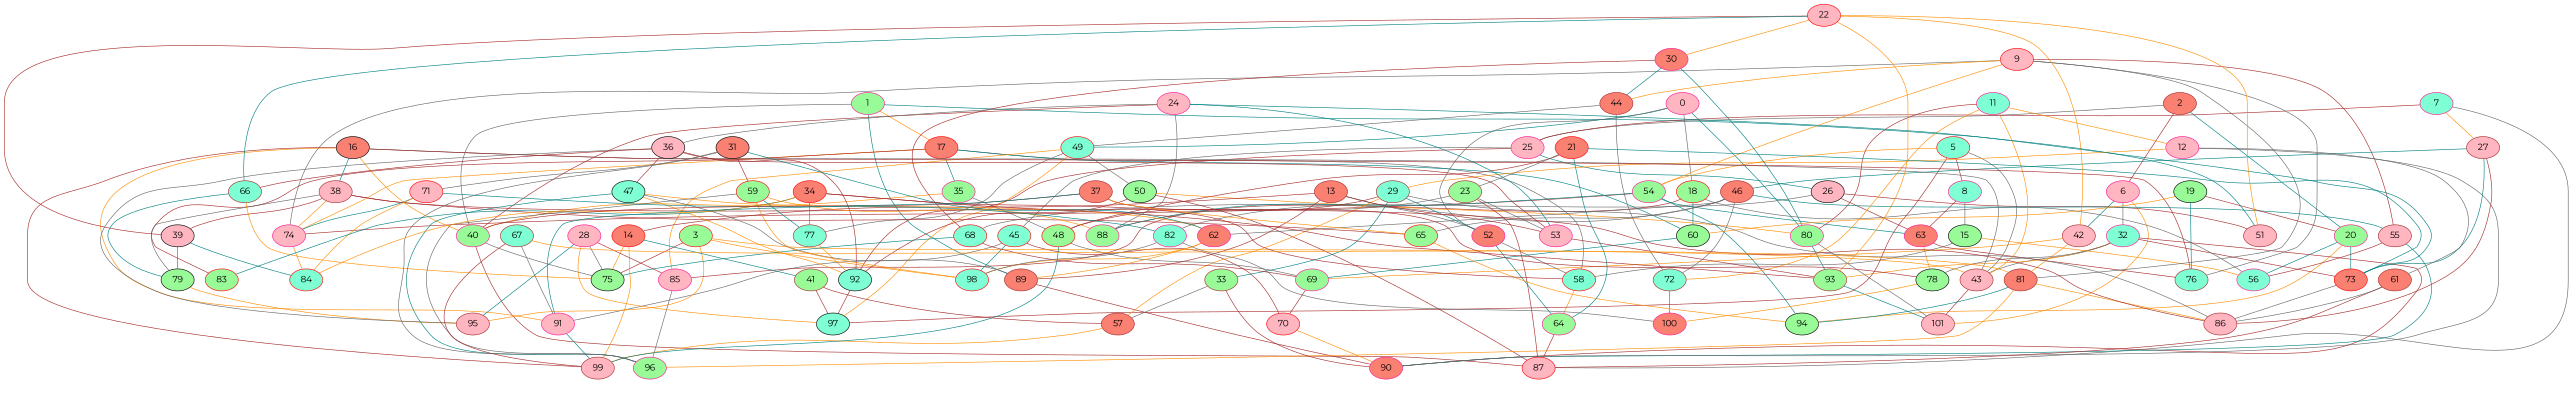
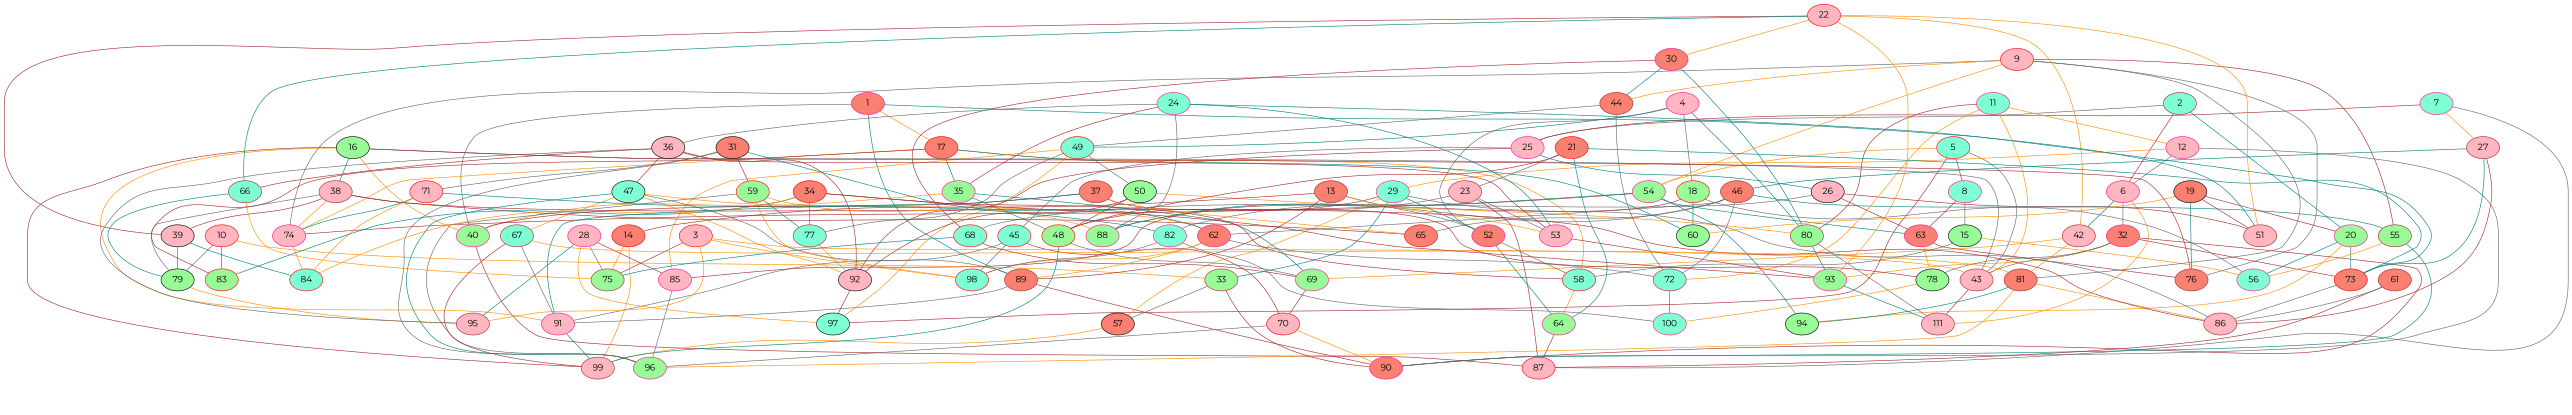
(868, 104) -> (868, 104)
(1174, 104) -> (1174, 104)
(1683, 104) -> (1683, 104)
(2180, 104) -> (2180, 104)
(790, 122) -> (1060, 135)
(353, 148) -> (353, 148)
(1298, 161) -> (1298, 161)
(2436, 176) -> (2153, 170)
(1393, 192) -> (1393, 192)
(1465, 192) -> (1465, 192)
(2190, 192) -> (2190, 192)
none -> (572, 213)
(1443, 214) -> (1443, 214)
none -> (2225, 214)
none -> (222, 236)
(696, 236) -> (696, 236)
(1421, 236) -> (1421, 236)
(1807, 236) -> (1807, 236)
(2123, 236) -> (2123, 236)
(2395, 236) -> (2395, 236)
(1339, 258) -> (1094, 217)
(1494, 259) -> (1061, 202)
none -> (1441, 260)
(538, 261) -> none
(2312, 266) -> (2312, 266)
(608, 280) -> (608, 280)
(811, 280) -> none
(855, 280) -> (855, 280)
(1830, 280) -> (1830, 280)
(2192, 280) -> (2192, 280)
(1605, 300) -> none
none -> (792, 312)
(1118, 324) -> (1118, 324)
(1670, 324) -> (1670, 324)
(1938, 324) -> (1938, 324)
none -> (967, 347)
